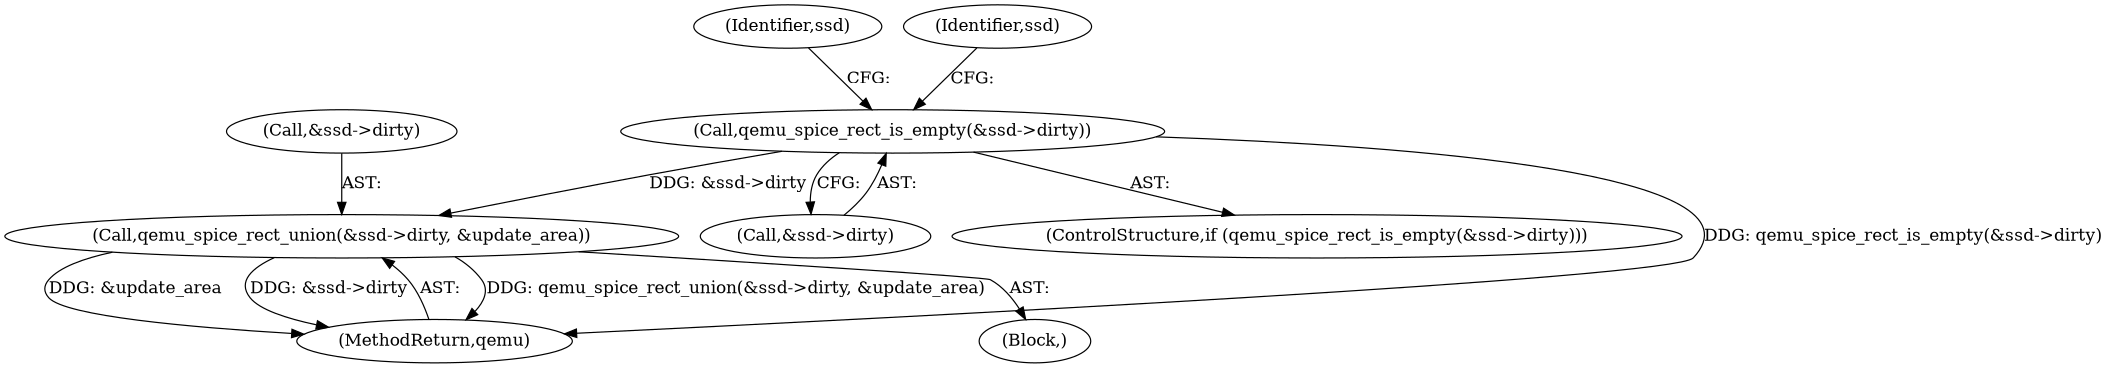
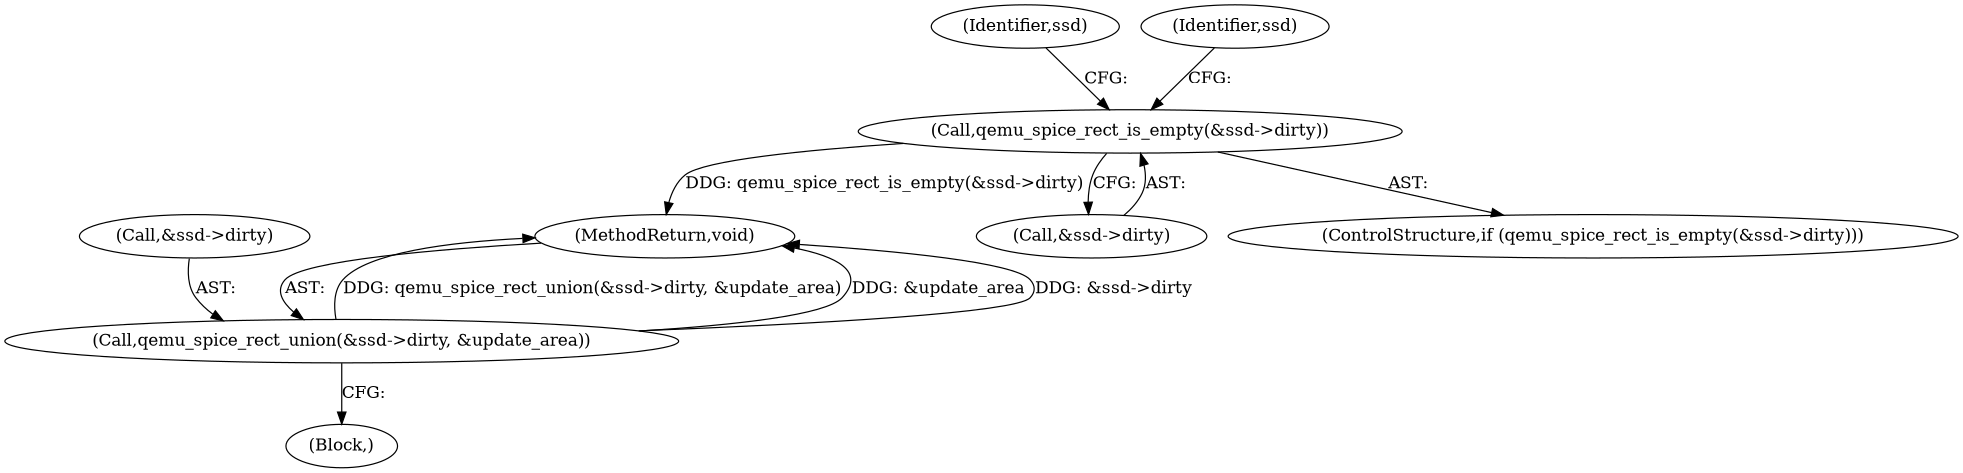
(616, 181) -> none
(1033, 289) -> (366, 394)
(435, 341) -> (665, 236)
